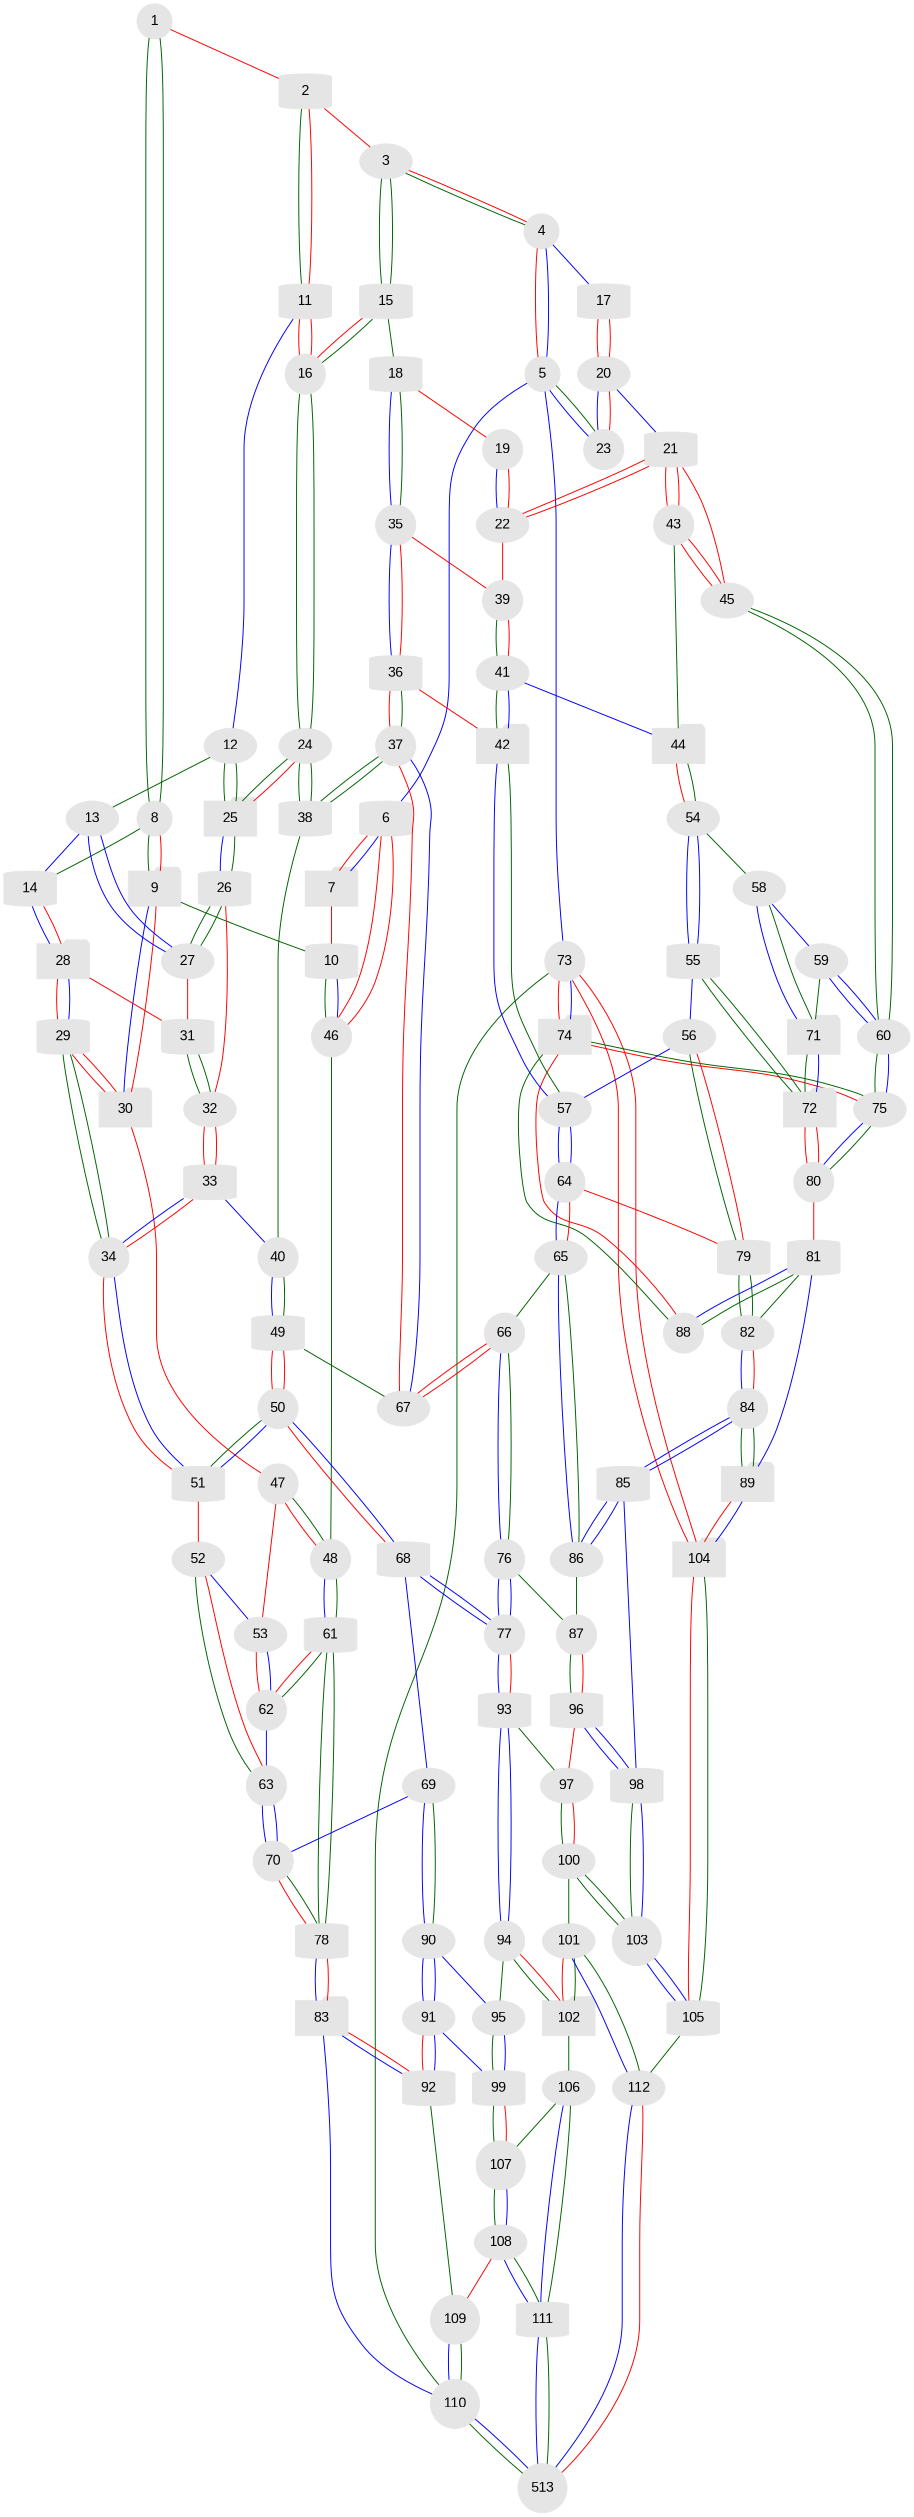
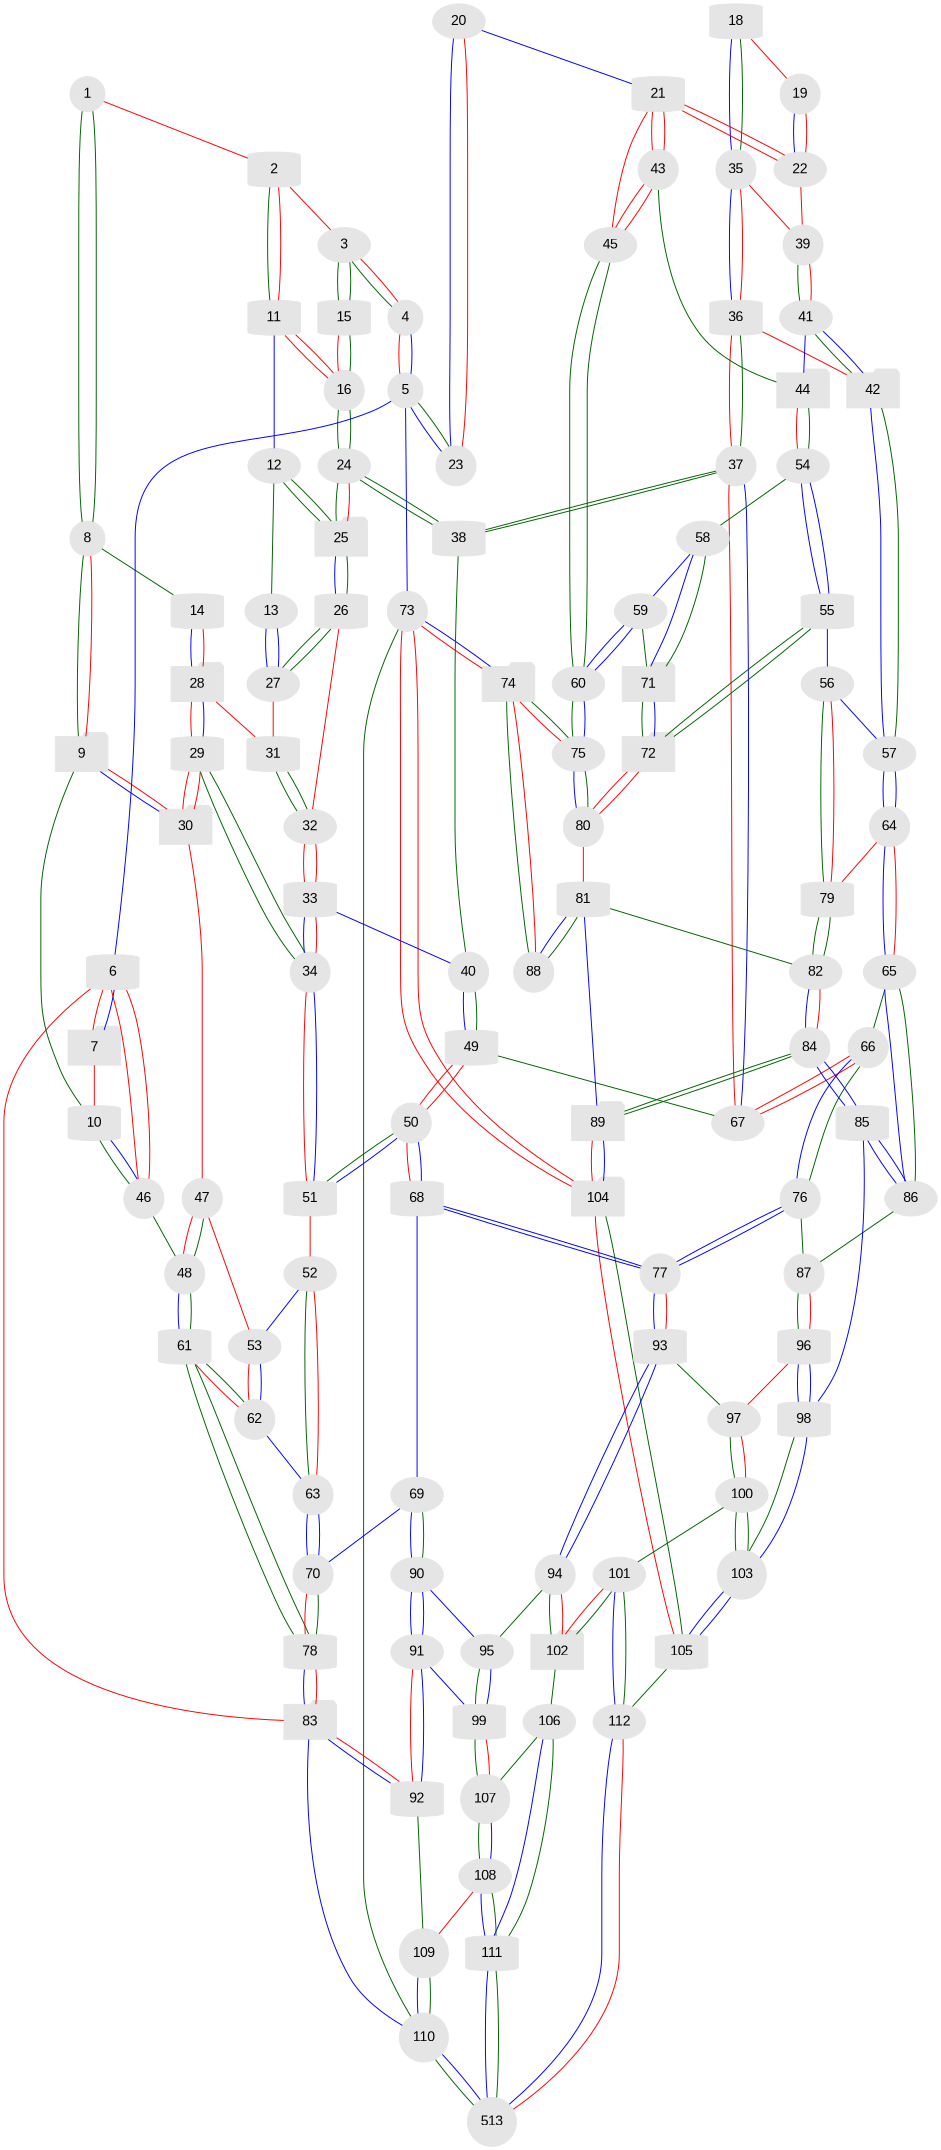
(604, 301) -> none
(391, 338) -> none
(62, 853) -> none
none -> (4, 1439)
